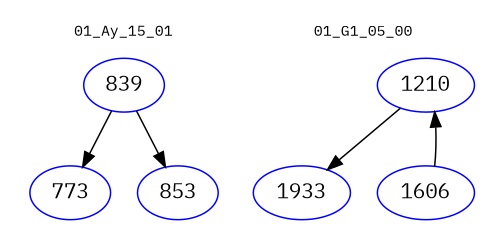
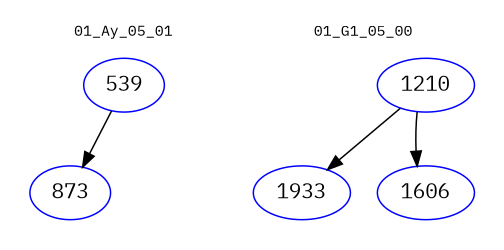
(124, 32) -> (124, 32)
(124, 85) -> (124, 85)
(436, 147) -> (416, 131)
(70, 193) -> (70, 193)
(178, 193) -> none
